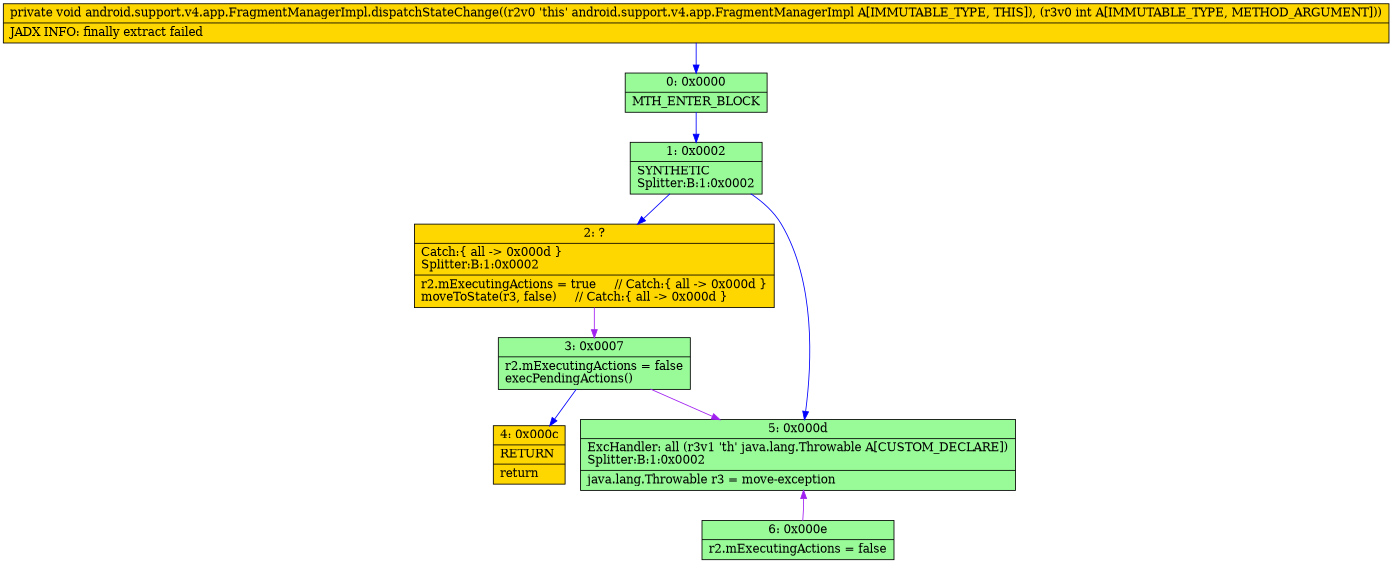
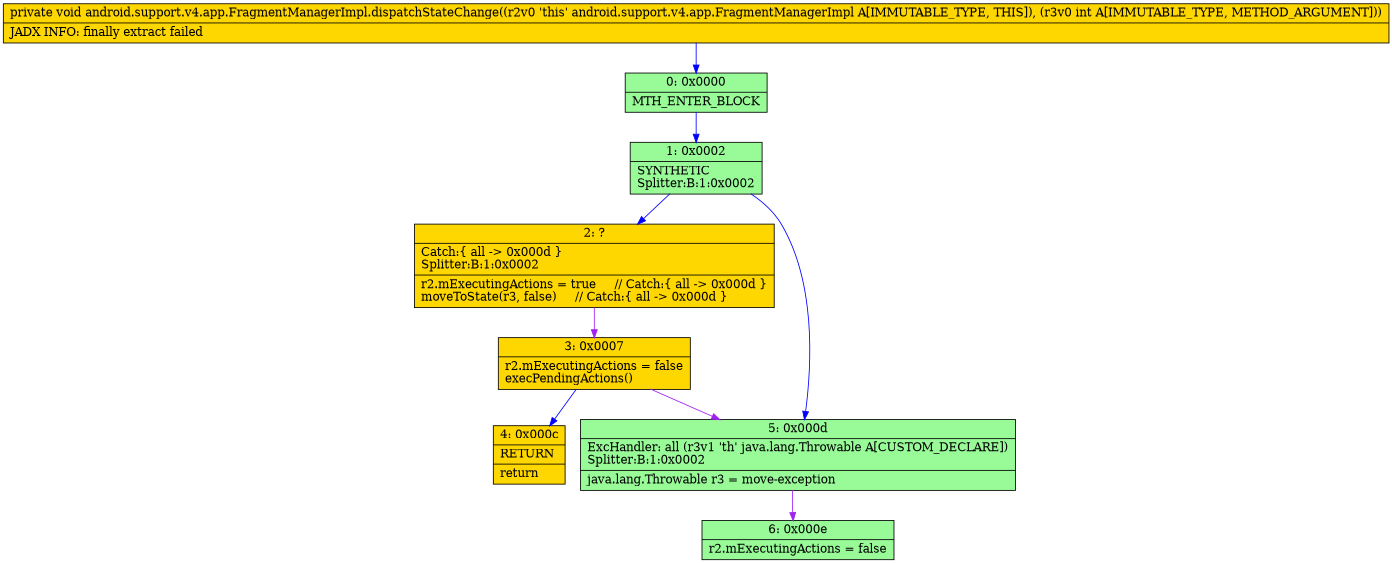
(594, 364) -> (594, 364)
(803, 510) -> (792, 501)
